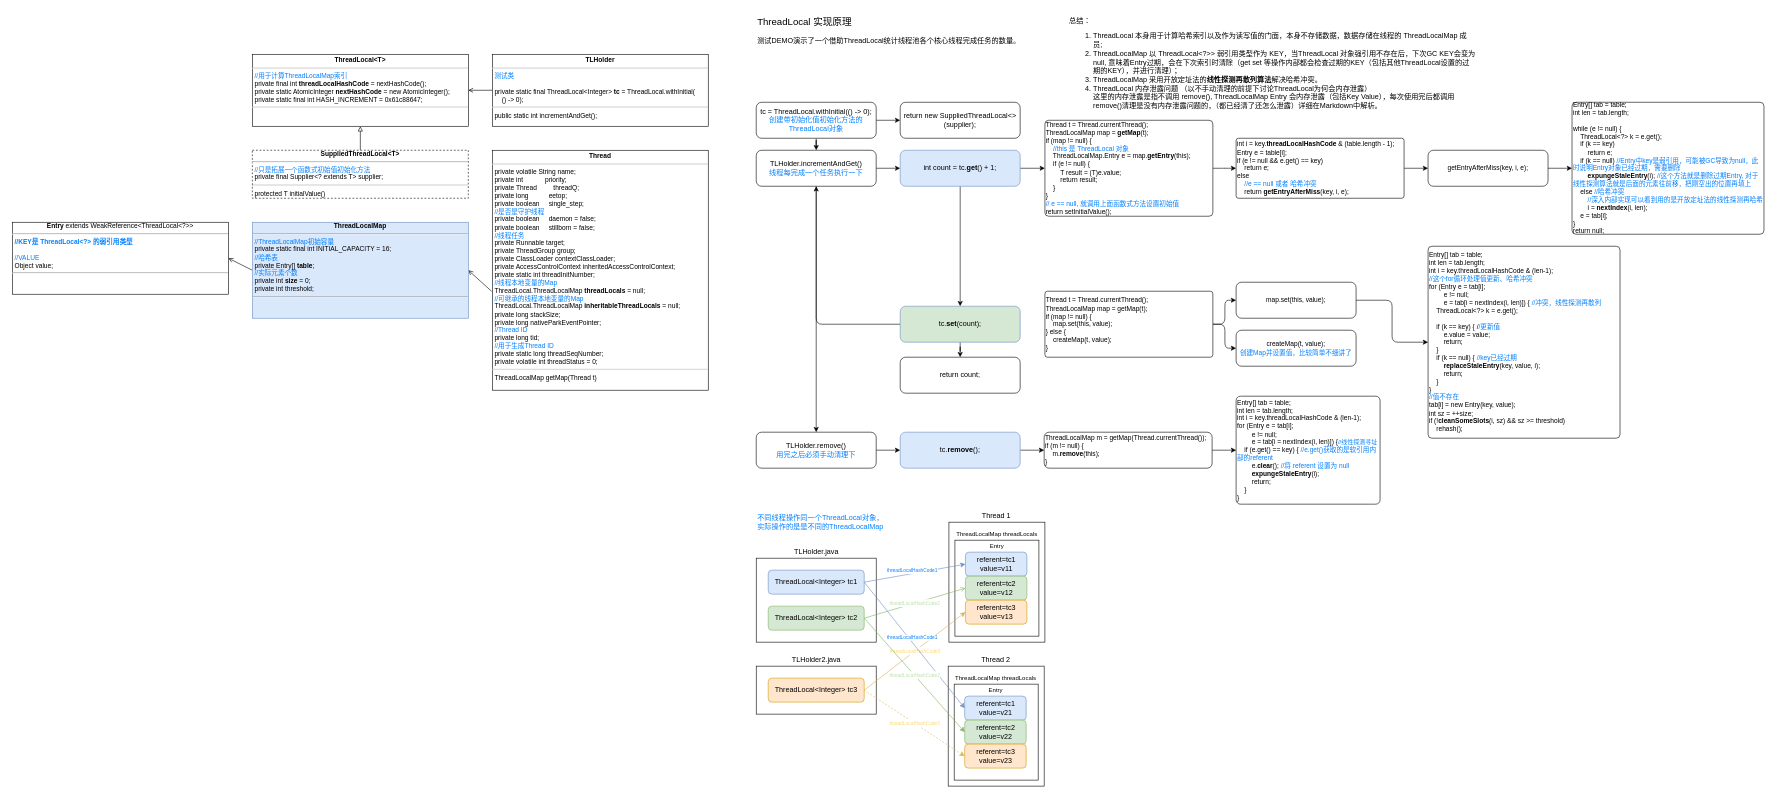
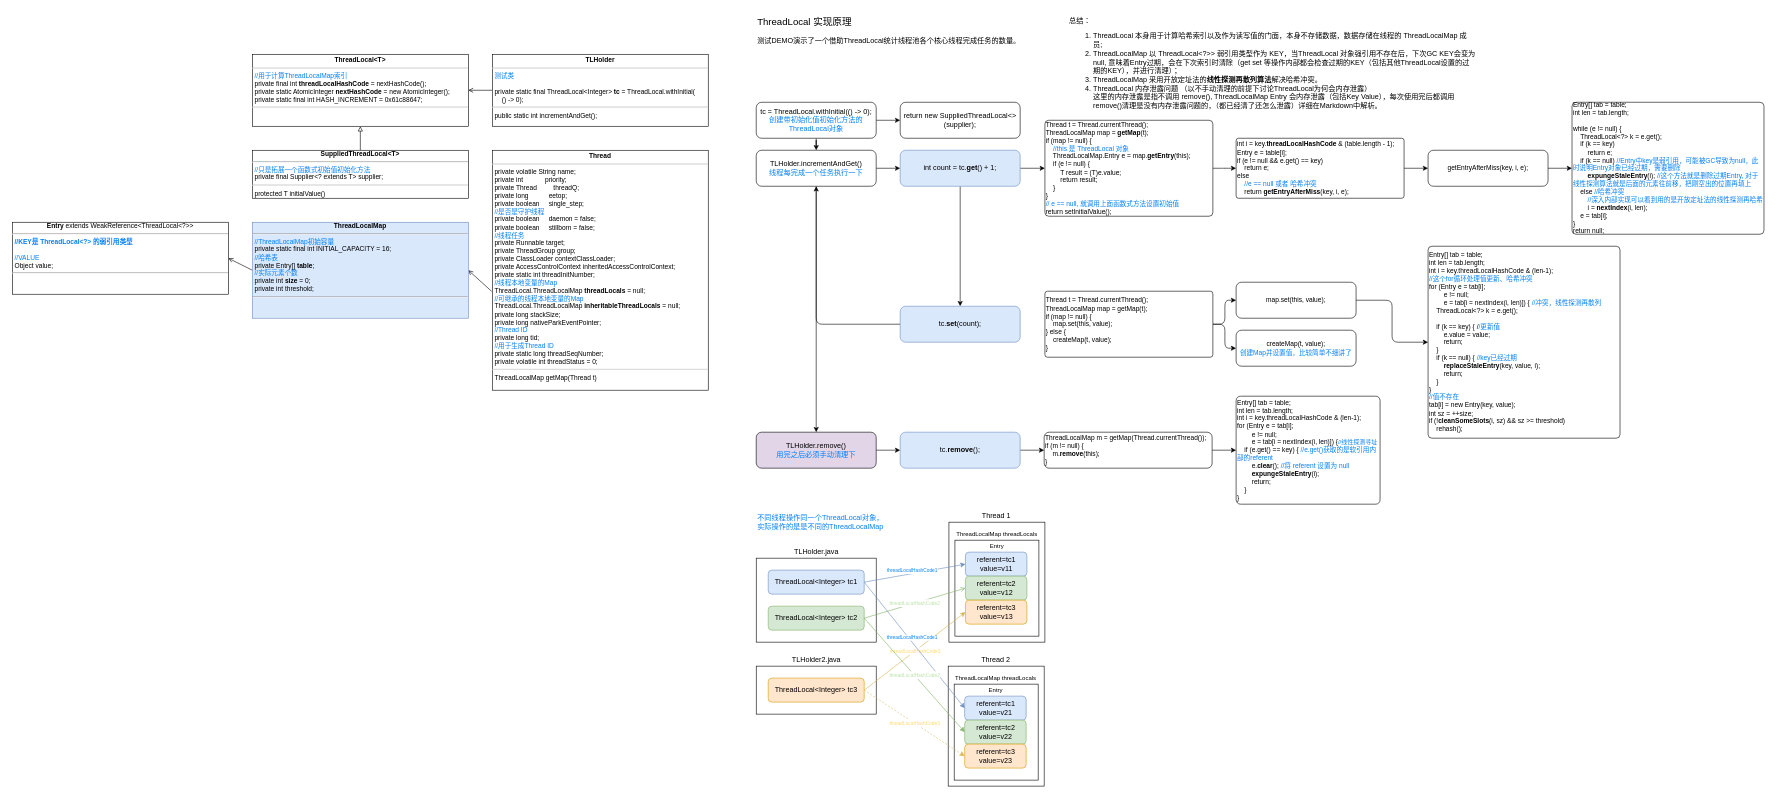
(360, 174) -> (360, 174)
(960, 324) -> (960, 324)
(960, 349) -> none
(960, 375) -> none
(816, 450) -> (816, 450)
